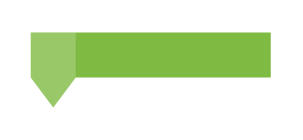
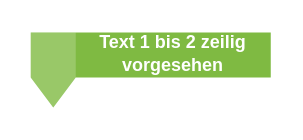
none -> (173, 53)
